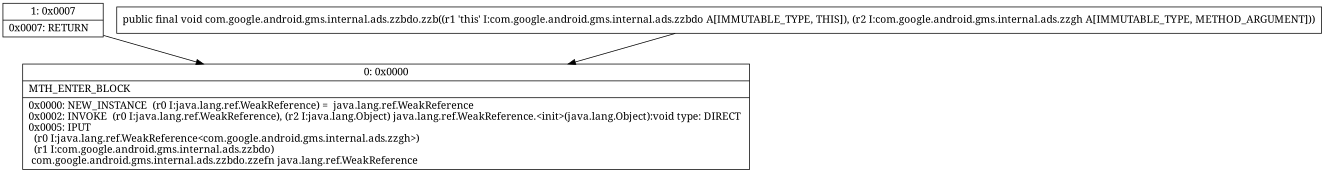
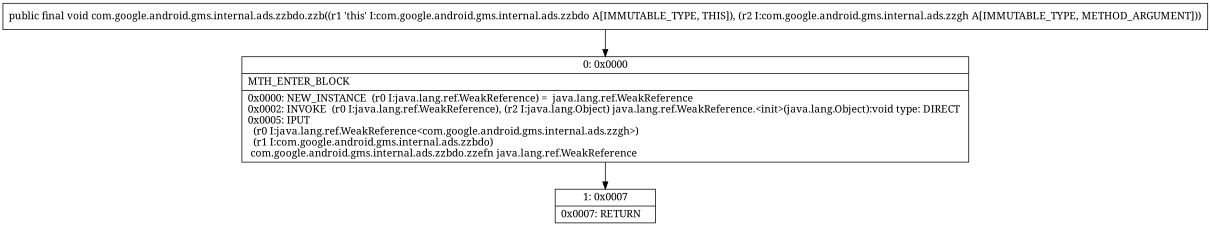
(150, 49) -> (605, 172)
